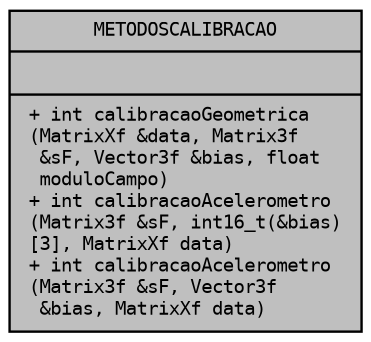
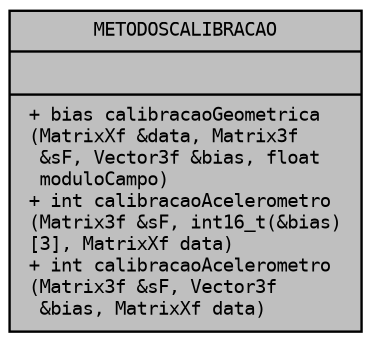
(170, 115) -> (175, 115)
